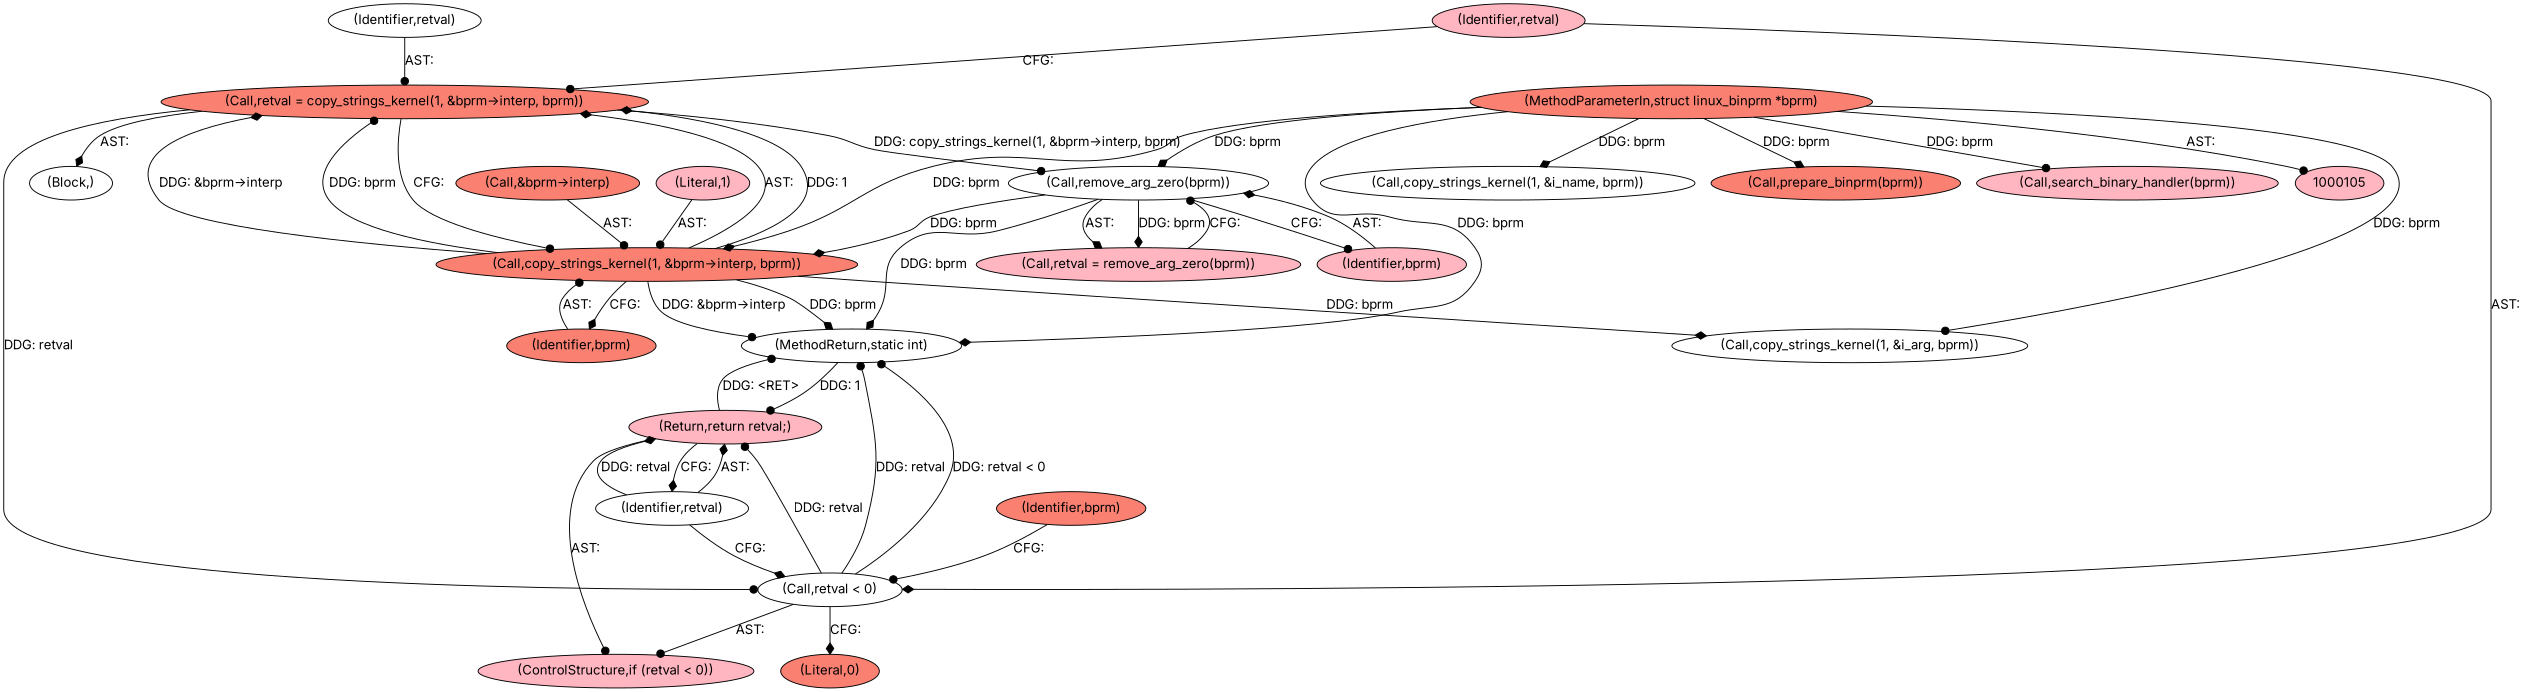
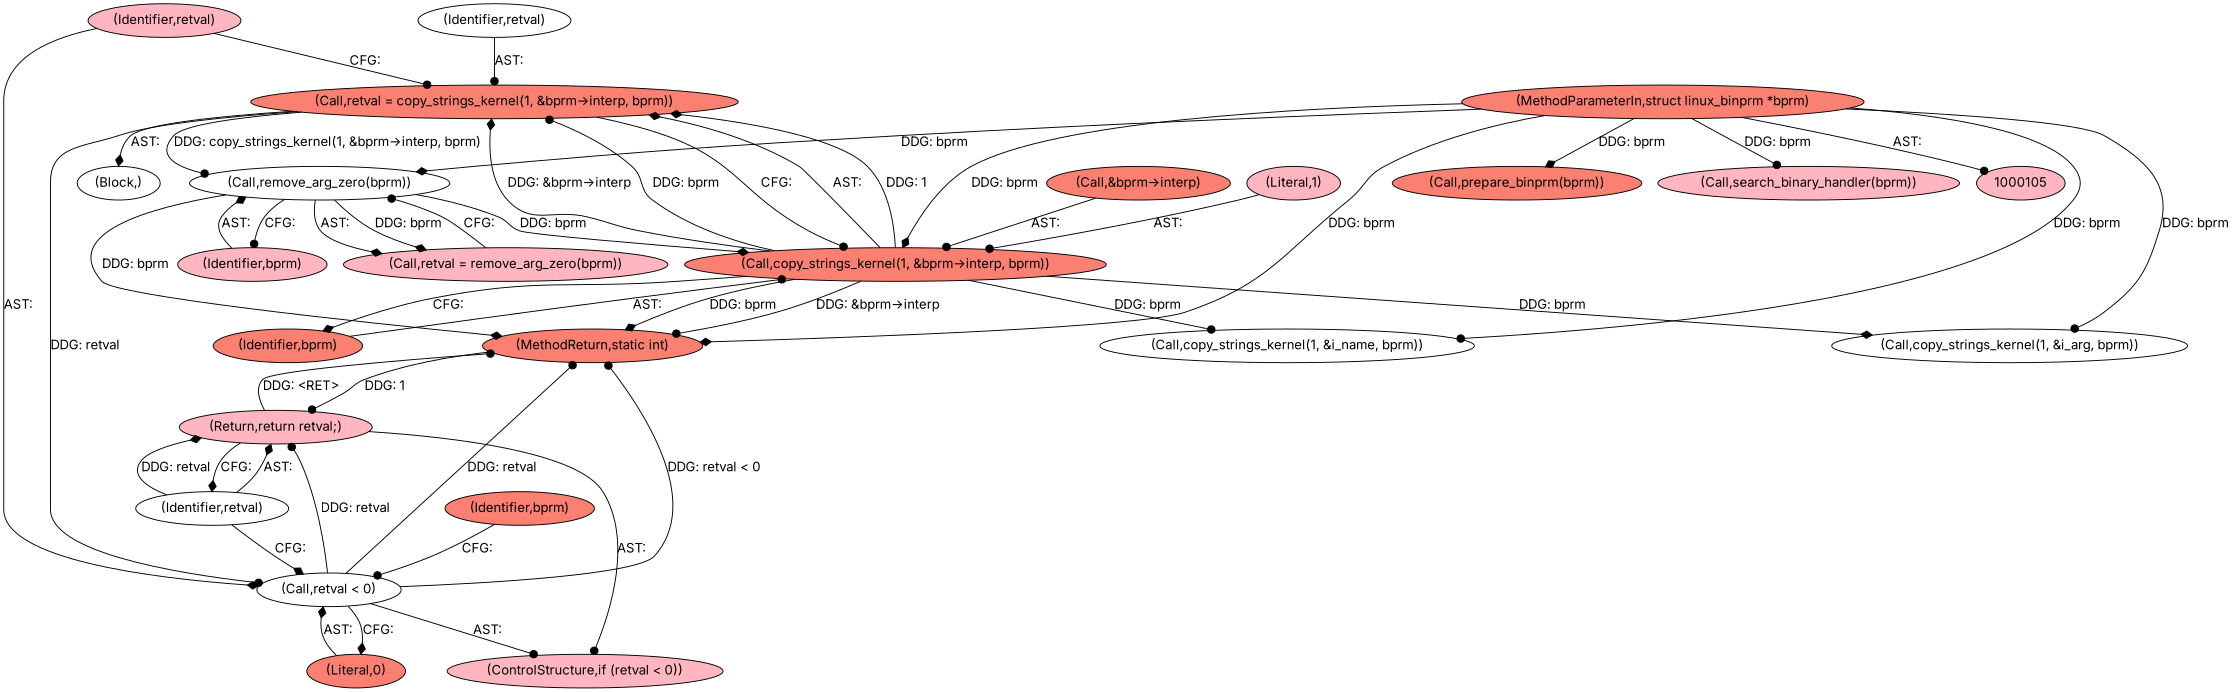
(1595, 140) -> (1912, 279)
none -> (1088, 305)
(852, 346) -> (593, 346)
none -> (324, 639)
